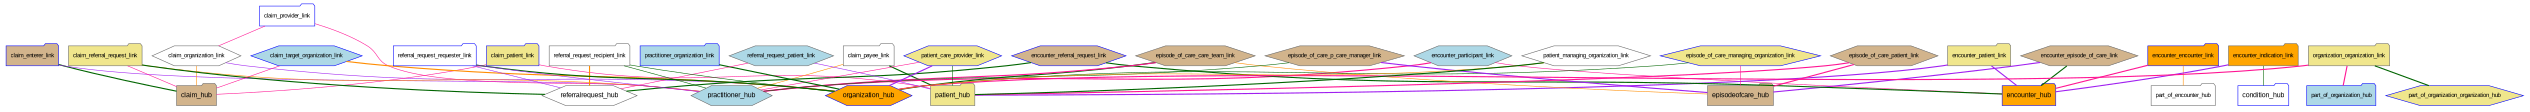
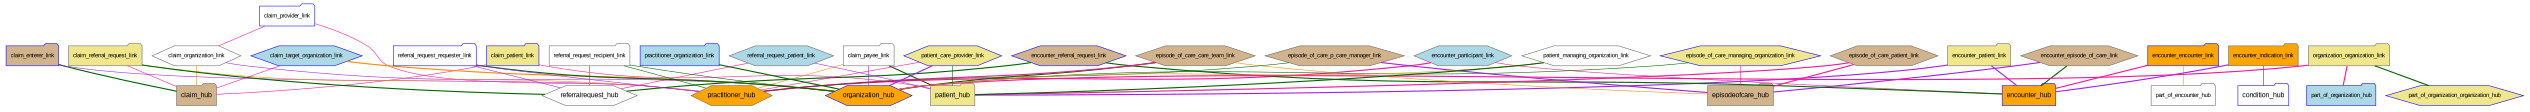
none -> (869, 76)
(732, 96) -> (732, 96)
